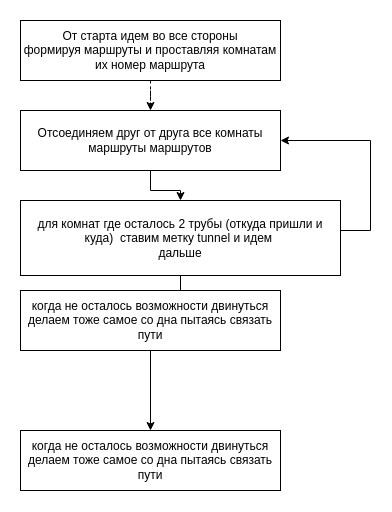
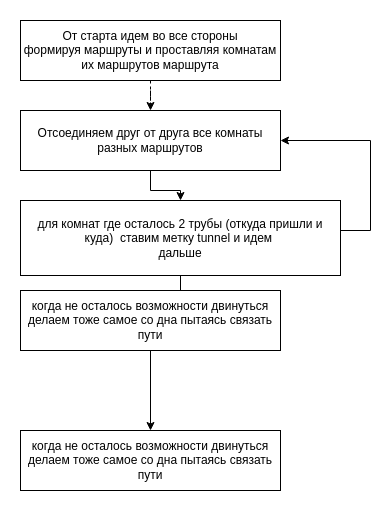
(151, 51) -> (151, 51)
(151, 141) -> (151, 141)
